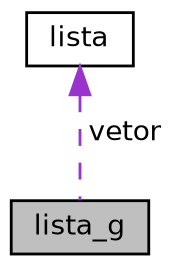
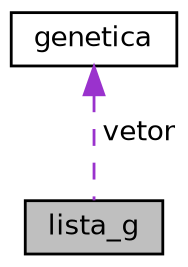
(80, 39) -> (94, 39)
